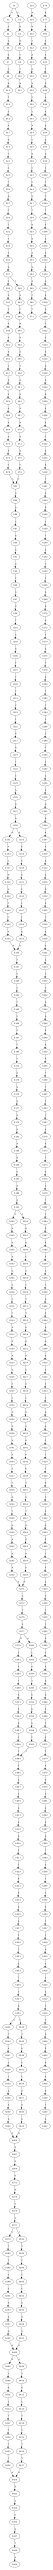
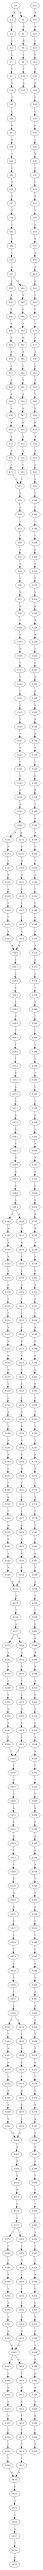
none -> (35, 323)
